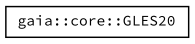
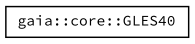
(97, 22) -> (97, 22)
